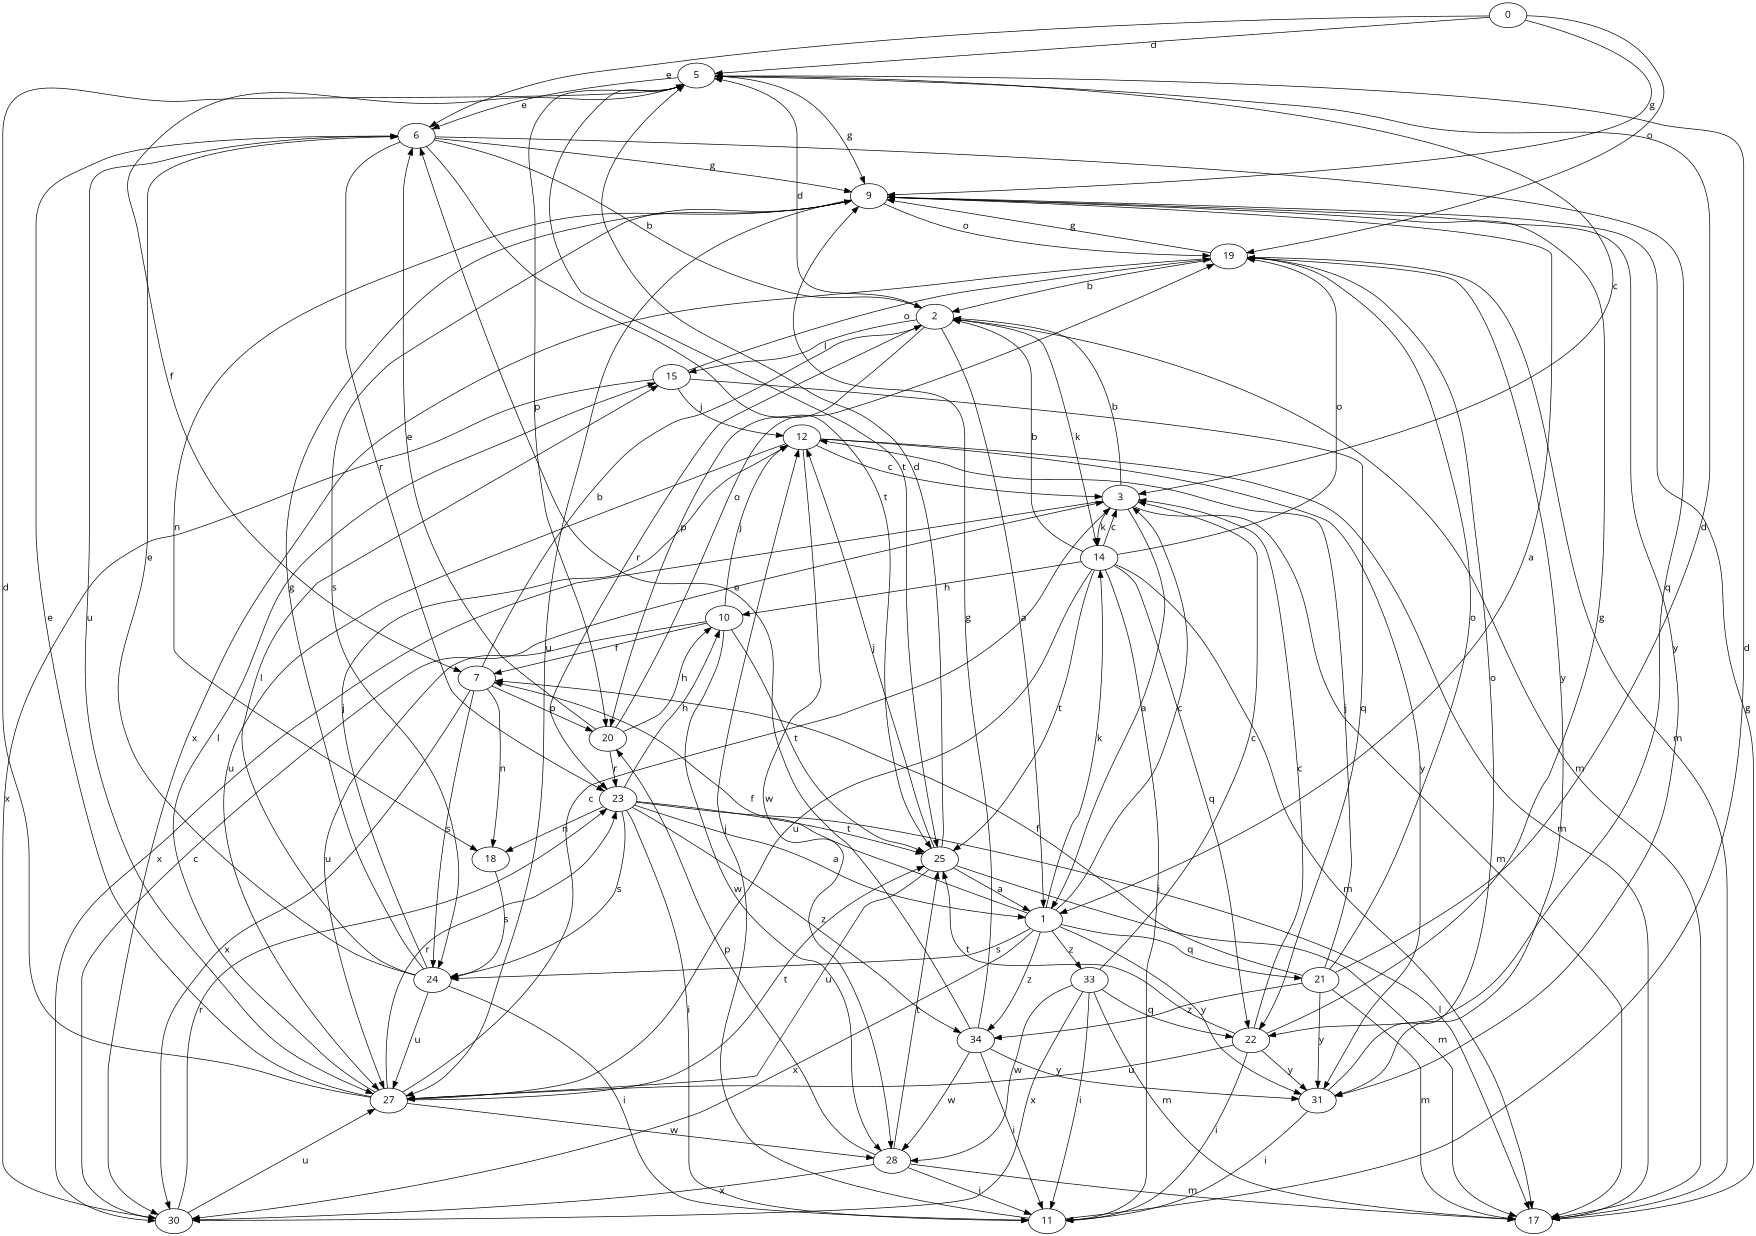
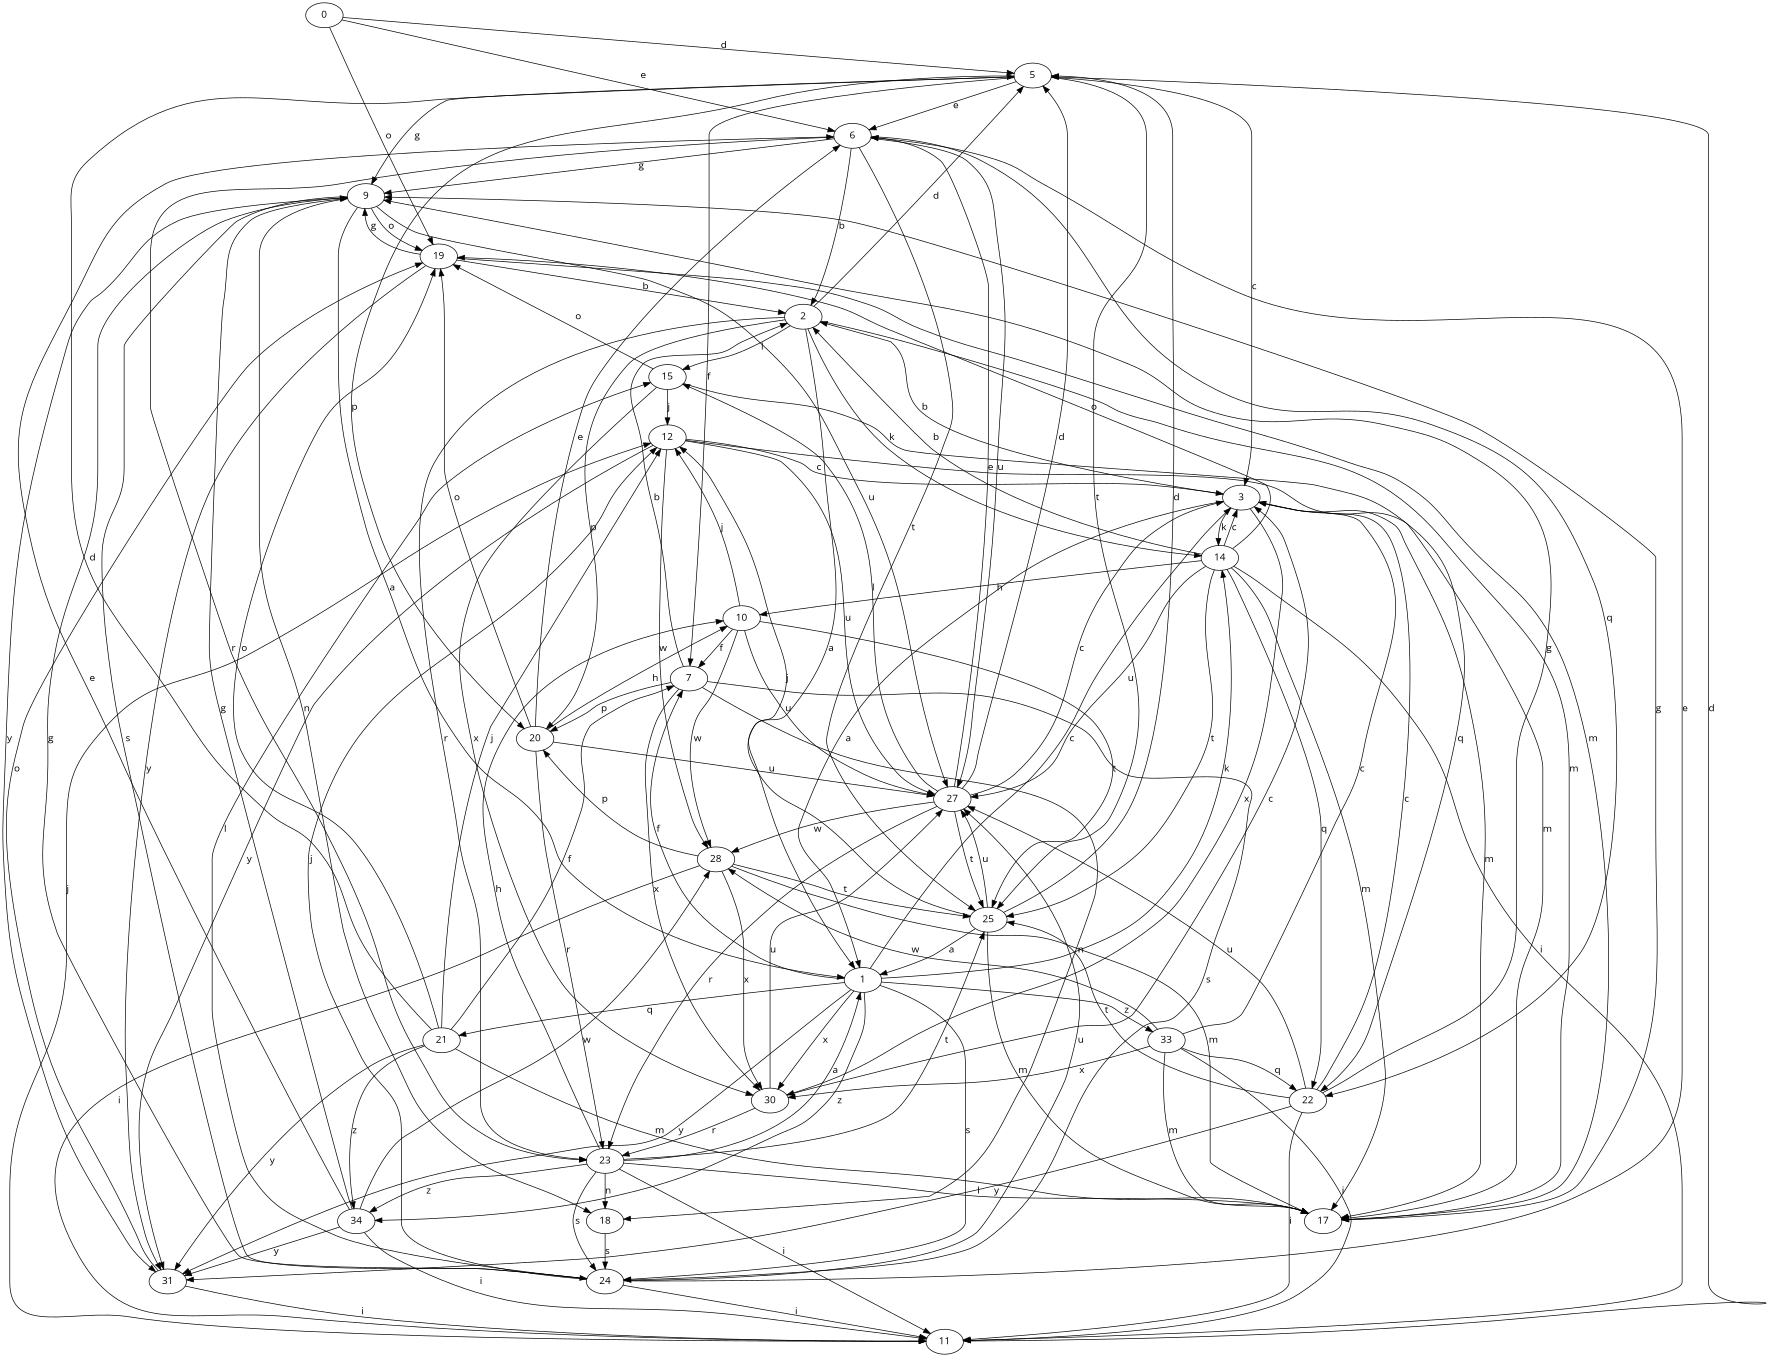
(1358, 167) -> none
(380, 440) -> none
none -> (740, 768)
